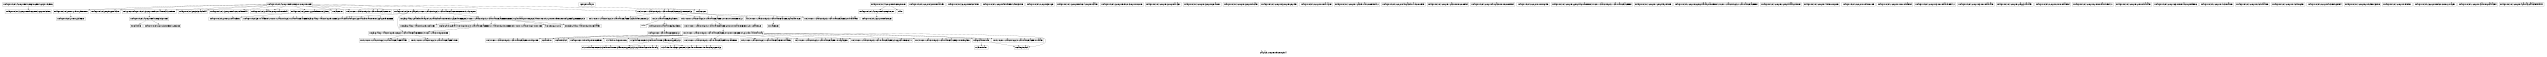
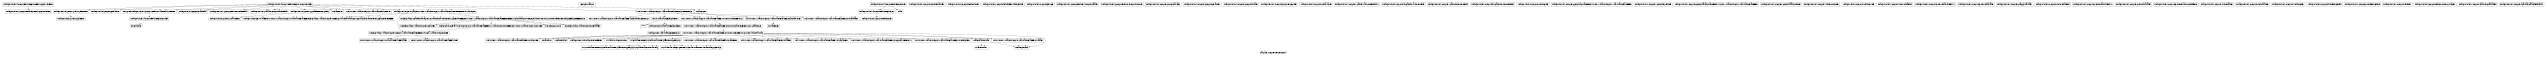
(162, 26) -> none
